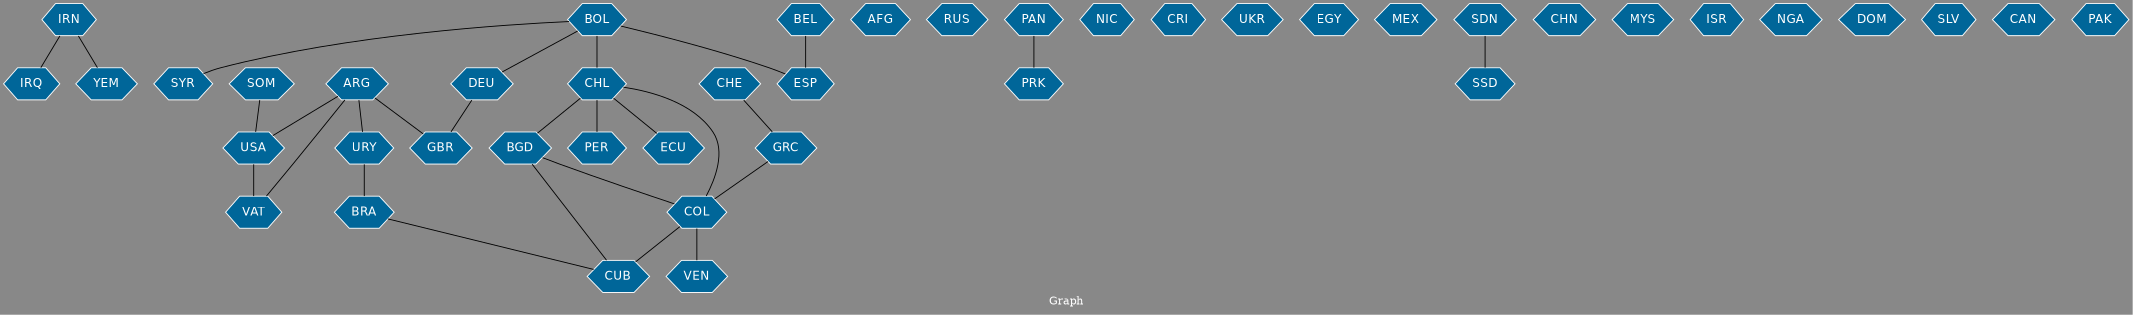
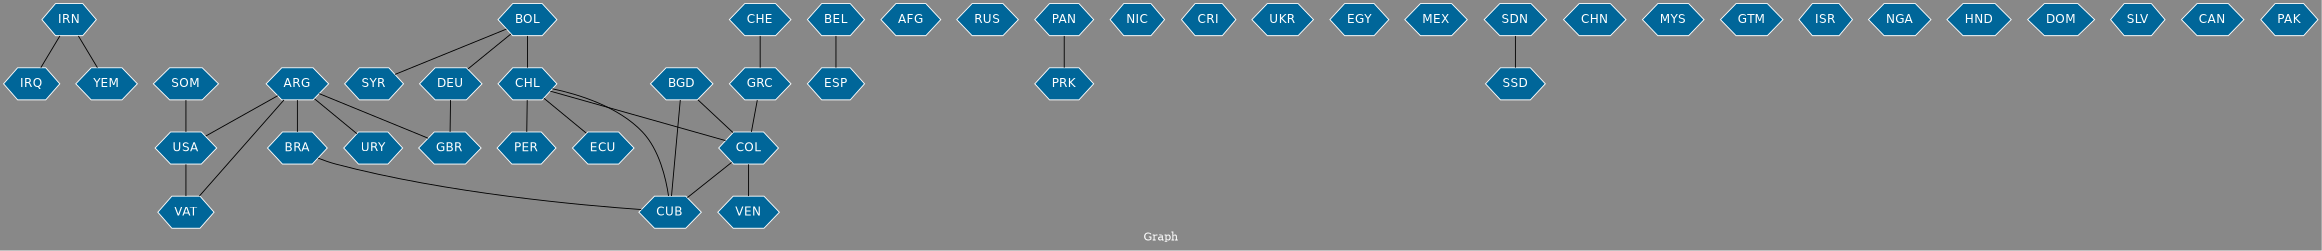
none -> (1752, 20)
none -> (1979, 20)
(704, 48) -> none
(559, 116) -> (631, 122)
(364, 180) -> (297, 116)
